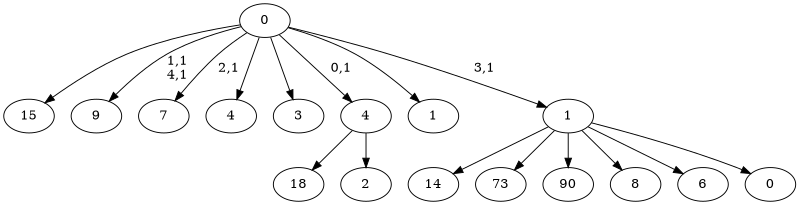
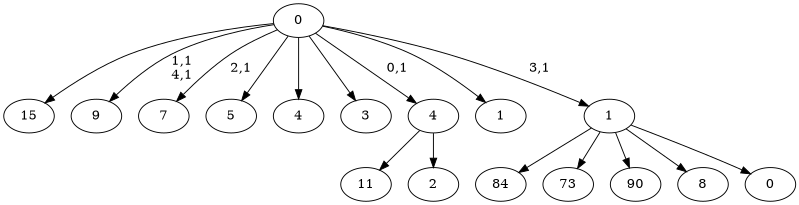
none -> (231, 116)
(299, 184) -> (366, 184)
(433, 184) -> (501, 184)
(703, 184) -> none
